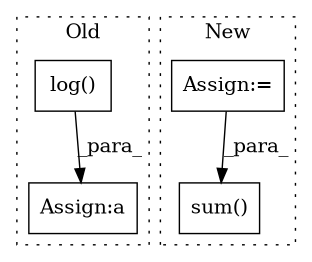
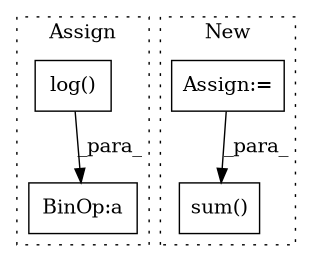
(83, 33) -> (83, 33)
(83, 208) -> (83, 208)
